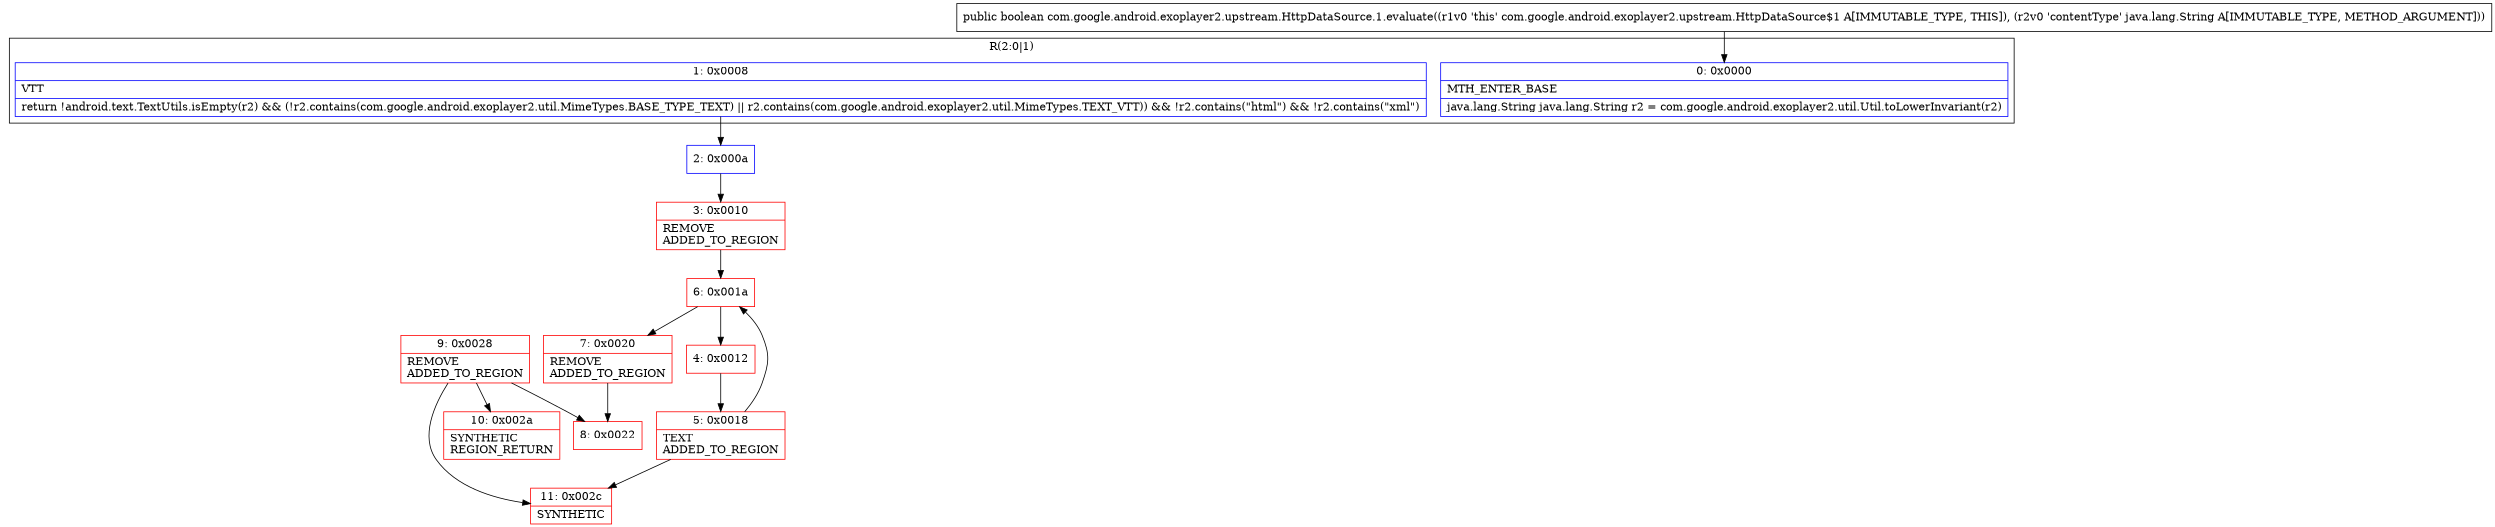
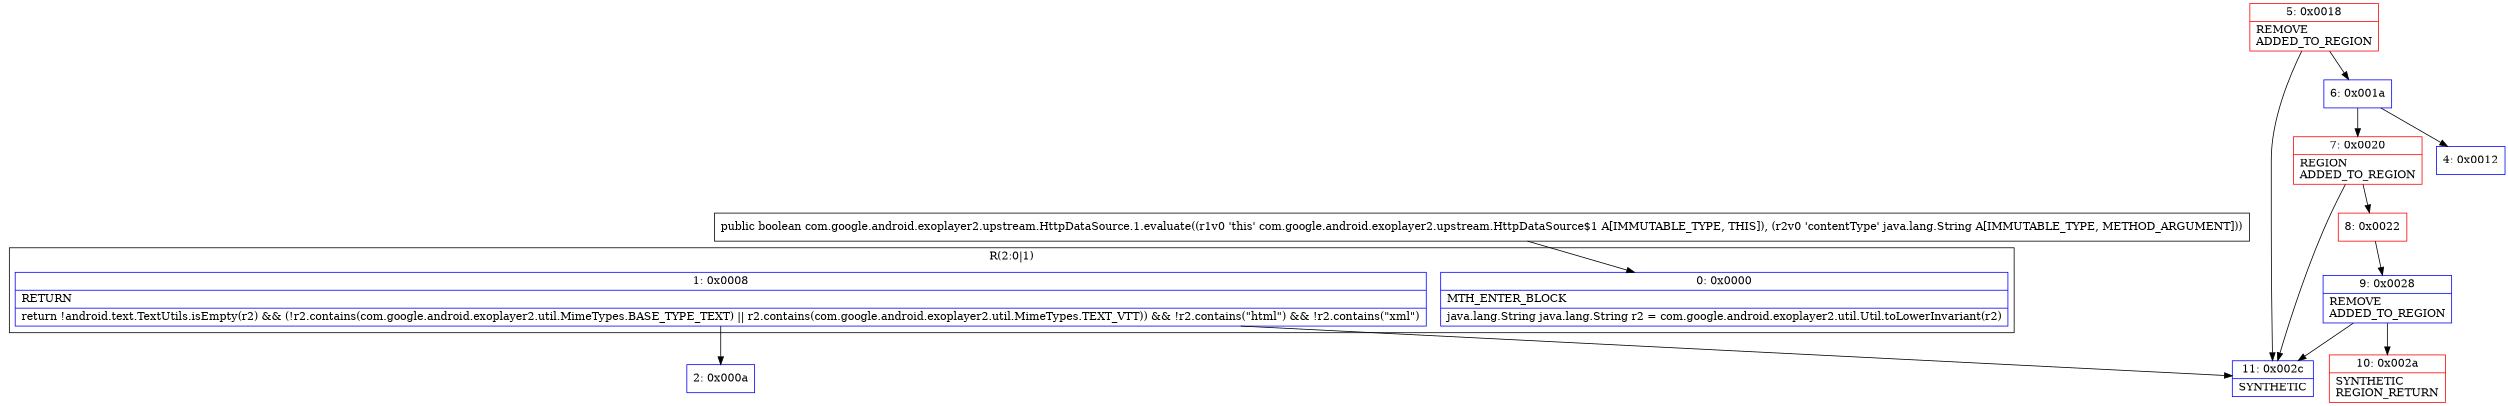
(33, 89) -> (47, 299)
(1502, 89) -> (1507, 299)
(721, 226) -> none
none -> (2309, 267)
(721, 293) -> (2358, 94)
none -> (1733, 351)
(465, 359) -> (2387, 299)
(721, 359) -> (2471, 161)
(576, 362) -> (2323, 163)
(721, 388) -> none
(545, 400) -> (2378, 254)
(678, 438) -> (2282, 30)
(571, 506) -> (2273, 379)
